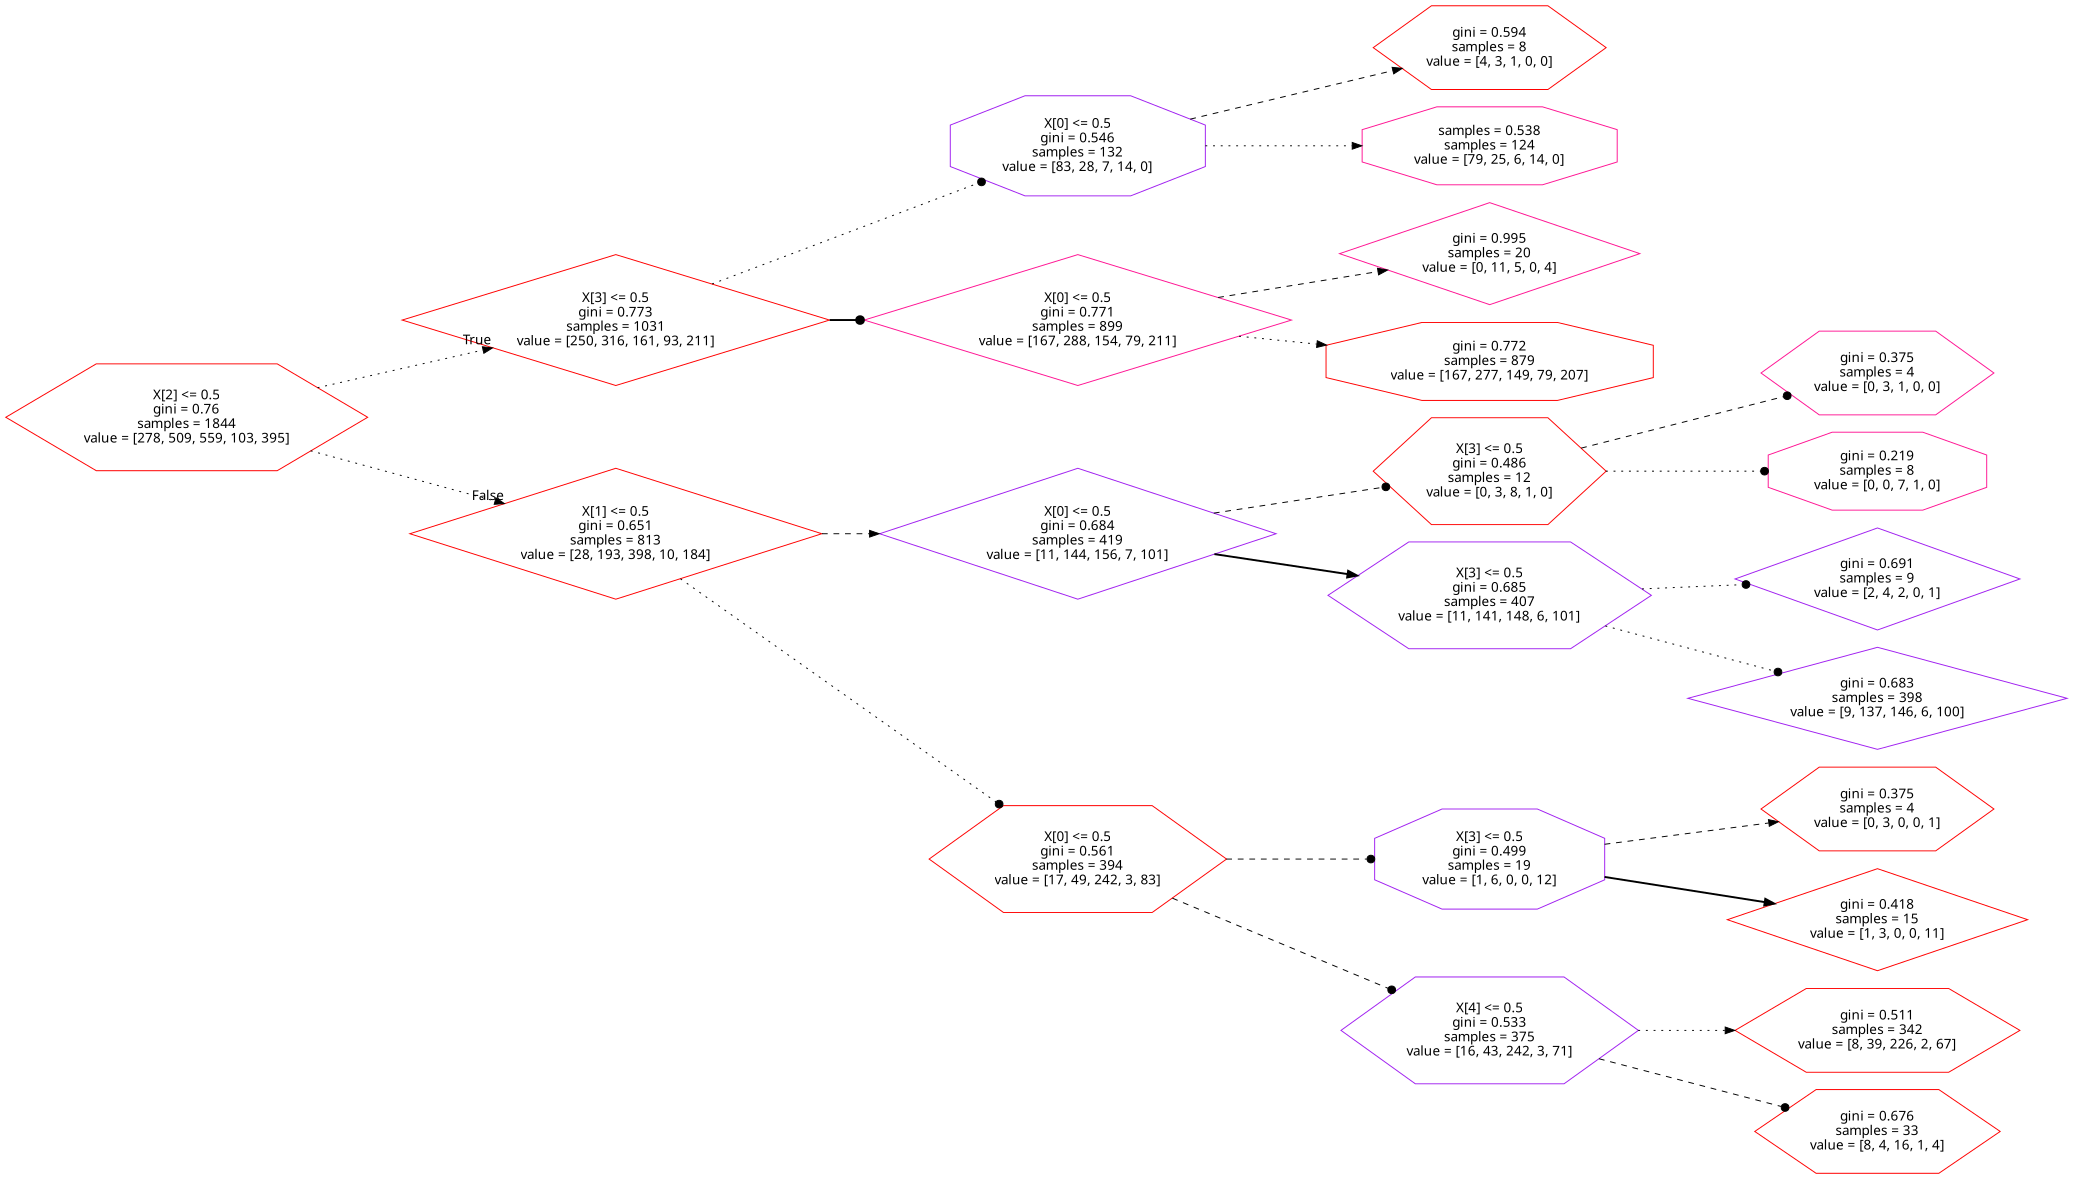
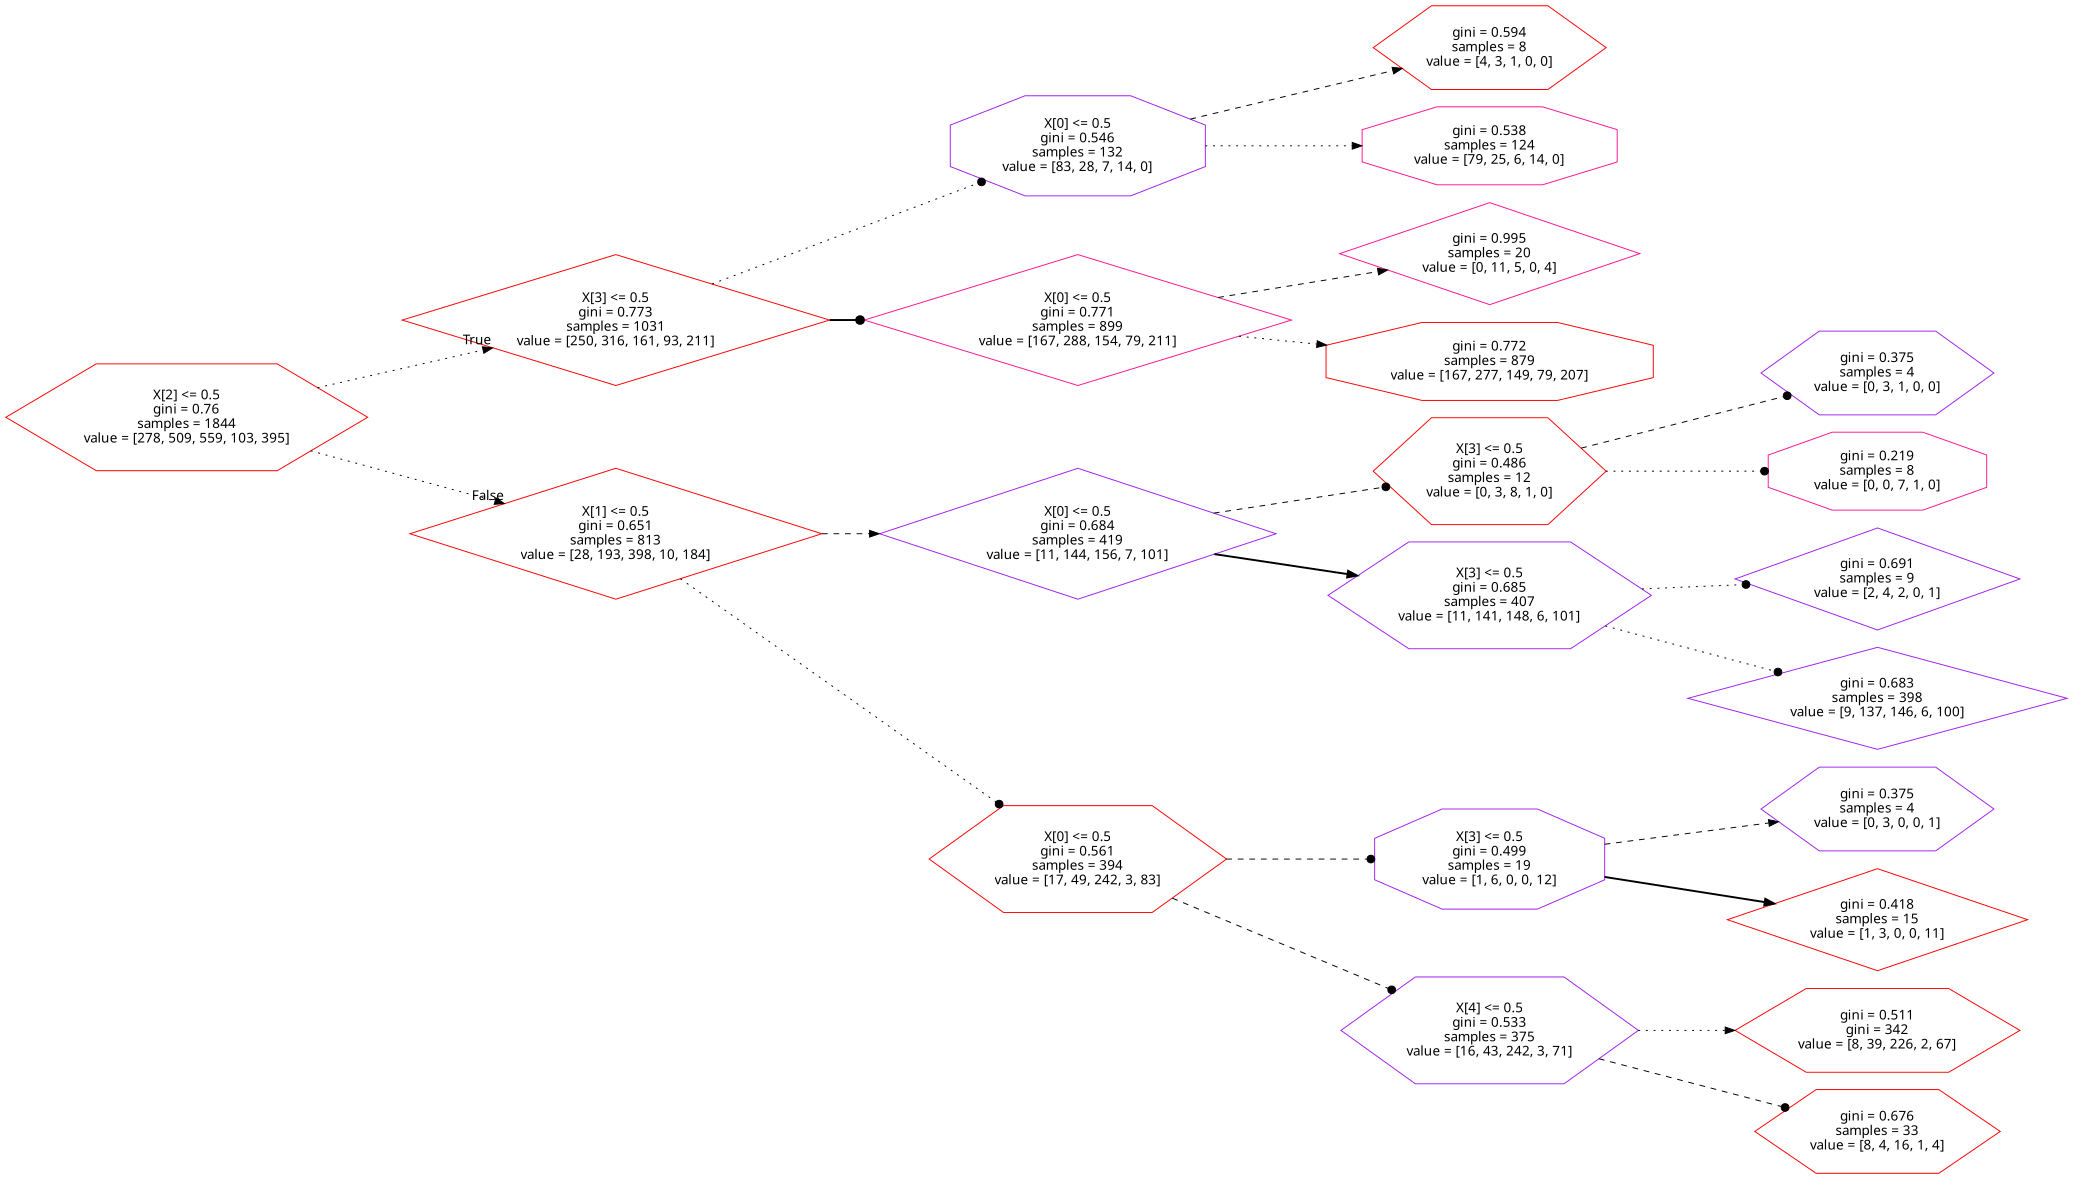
(1490, 146) -> (1490, 146)
(1877, 373) -> (1877, 373)
(1877, 809) -> (1877, 809)
(1877, 1030) -> (1877, 1030)
